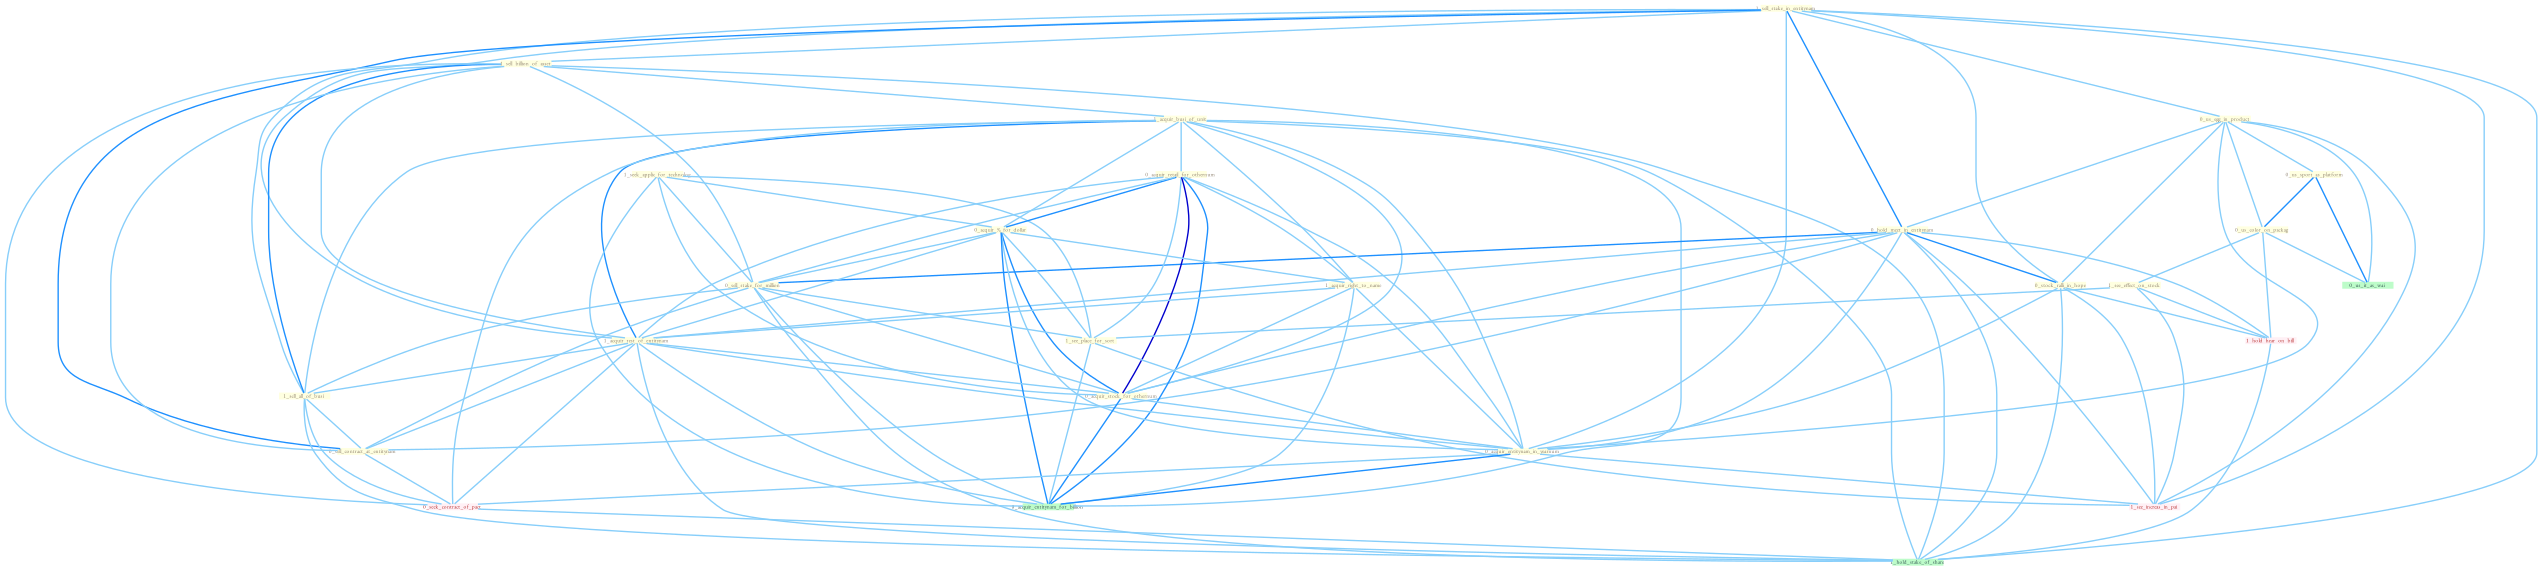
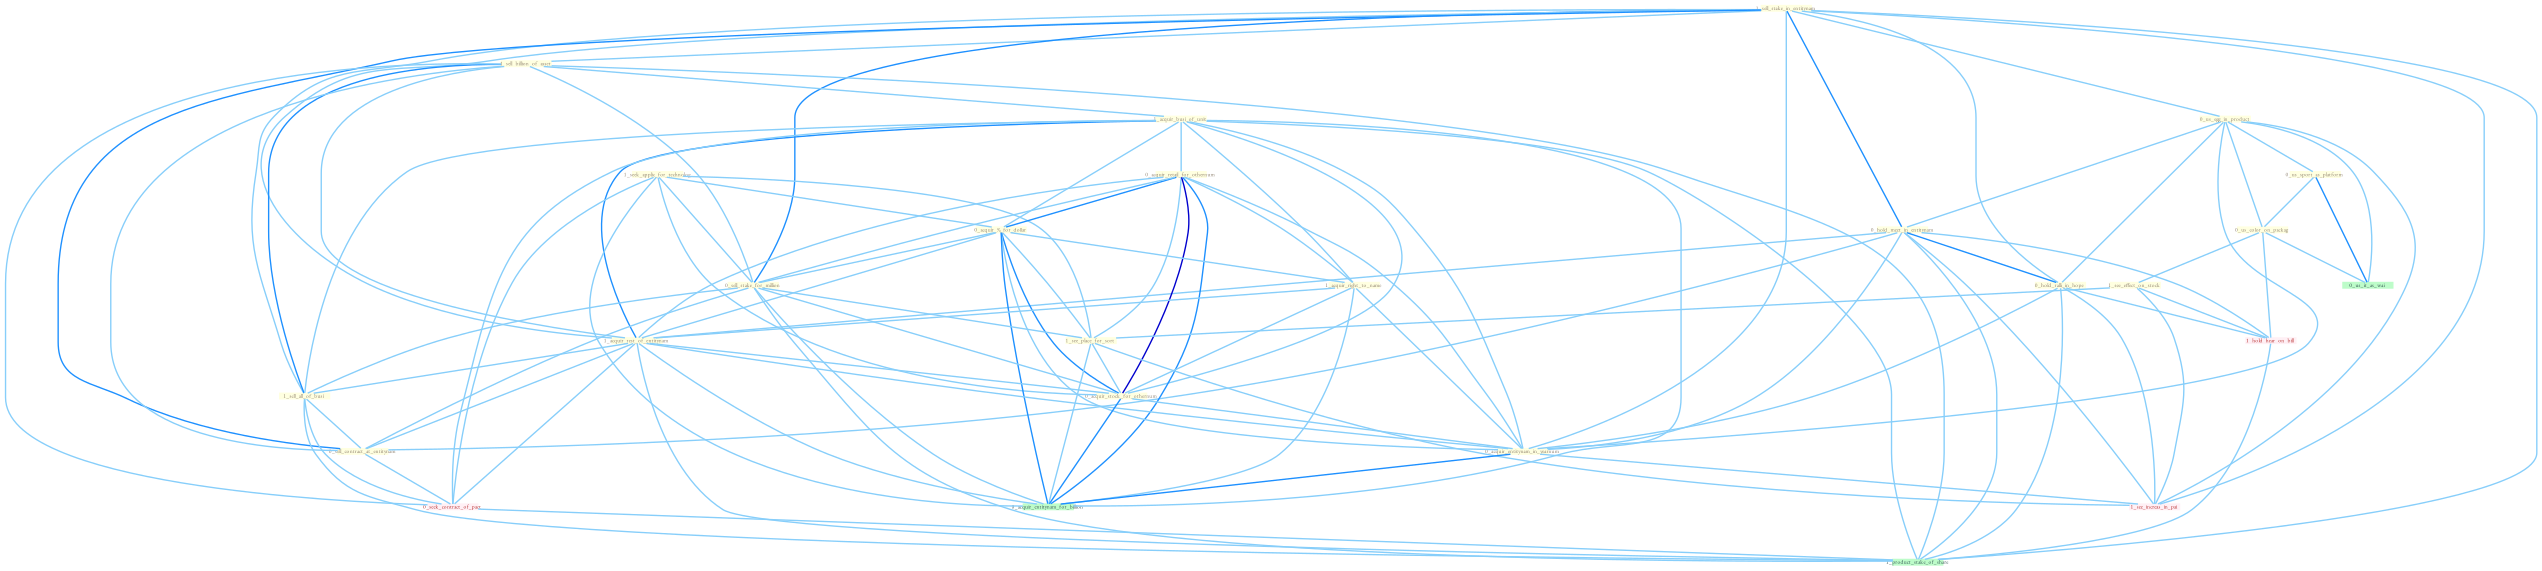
(2289, 202) -> (2289, 202)
(1301, 259) -> (952, 55)
(2060, 285) -> (2060, 285)
(1509, 304) -> (1106, 368)
(1013, 478) -> (501, 306)
(1918, 562) -> (1918, 562)
